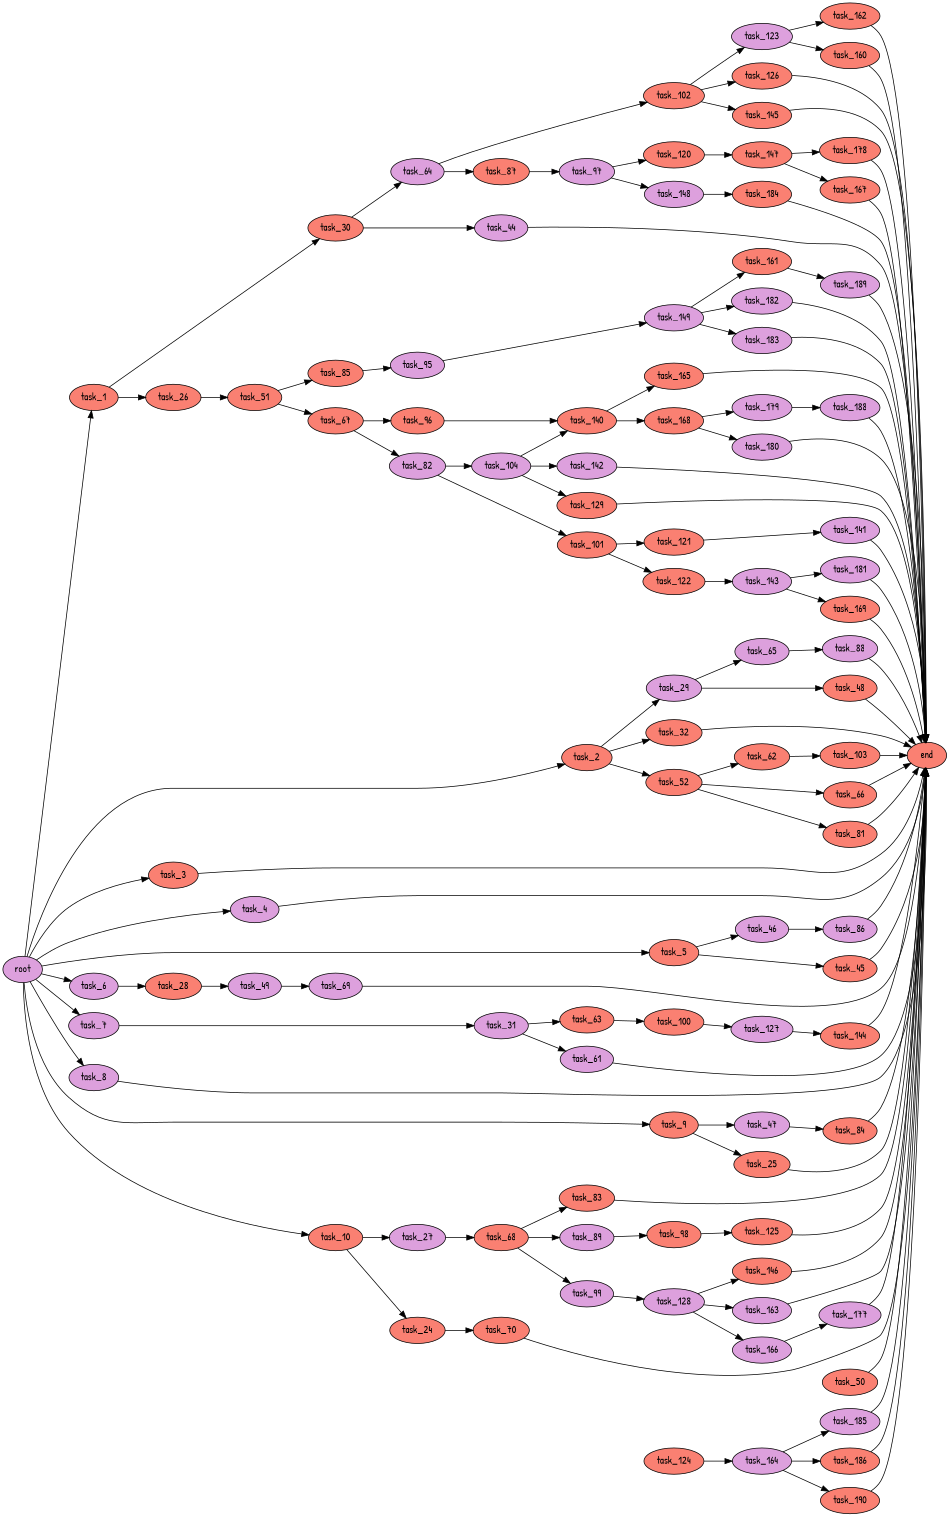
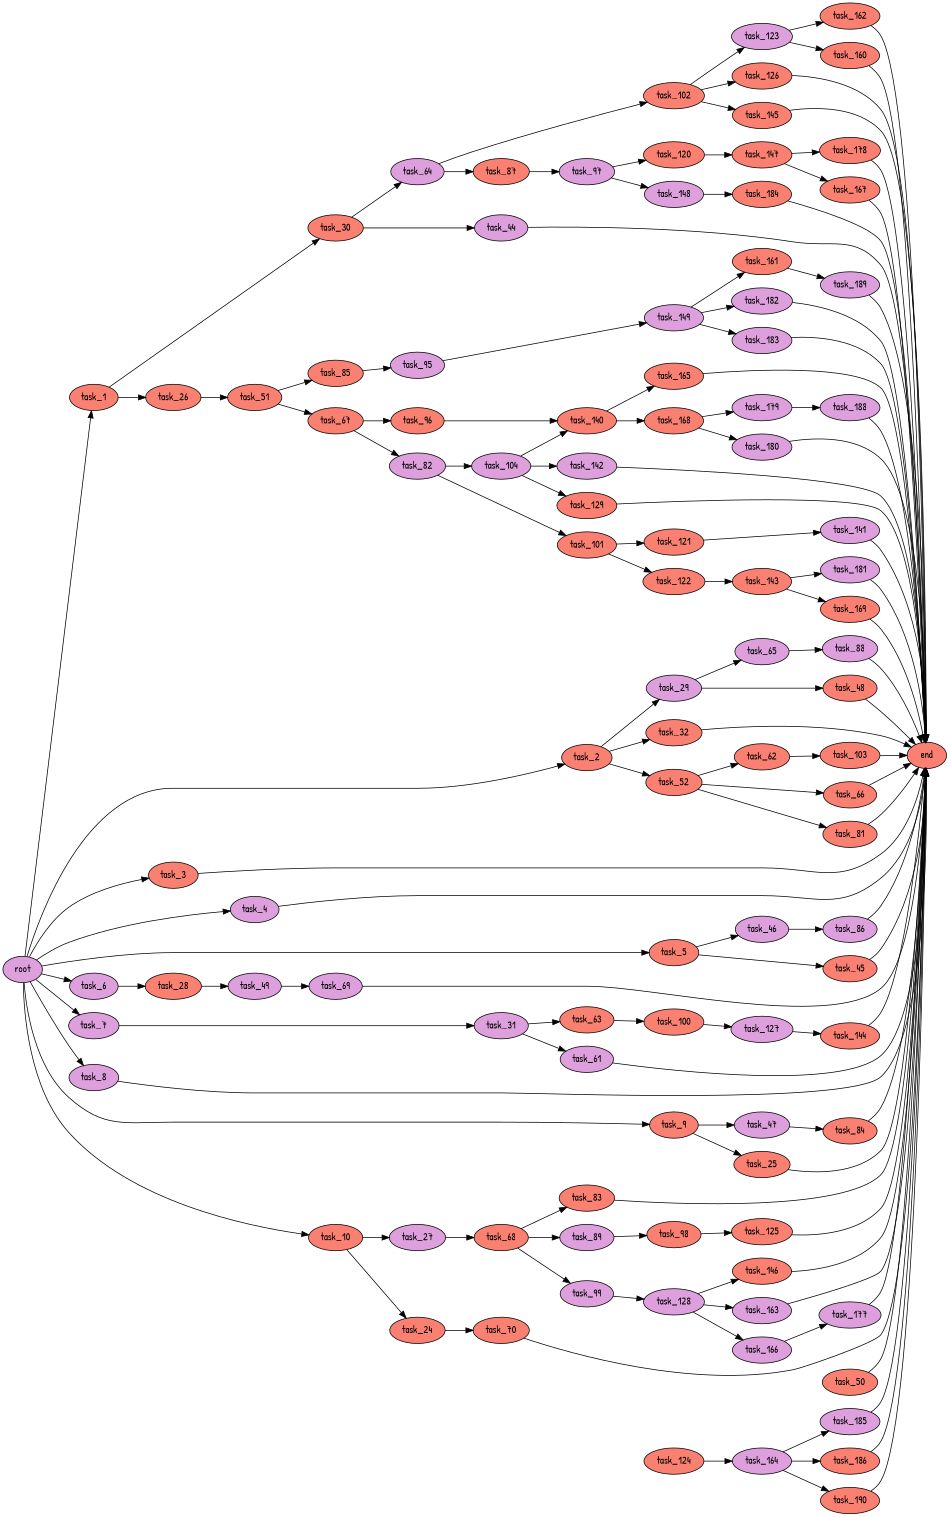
(762, 582) -> (762, 582)
